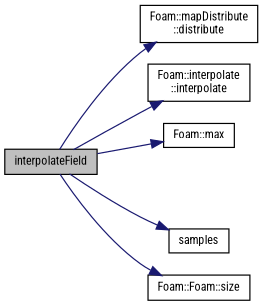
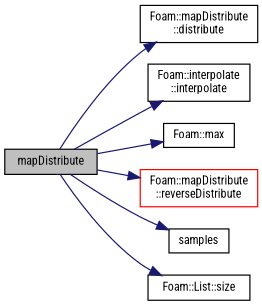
(51, 162) -> (51, 162)
none -> (199, 188)
(199, 288) -> (199, 288)
